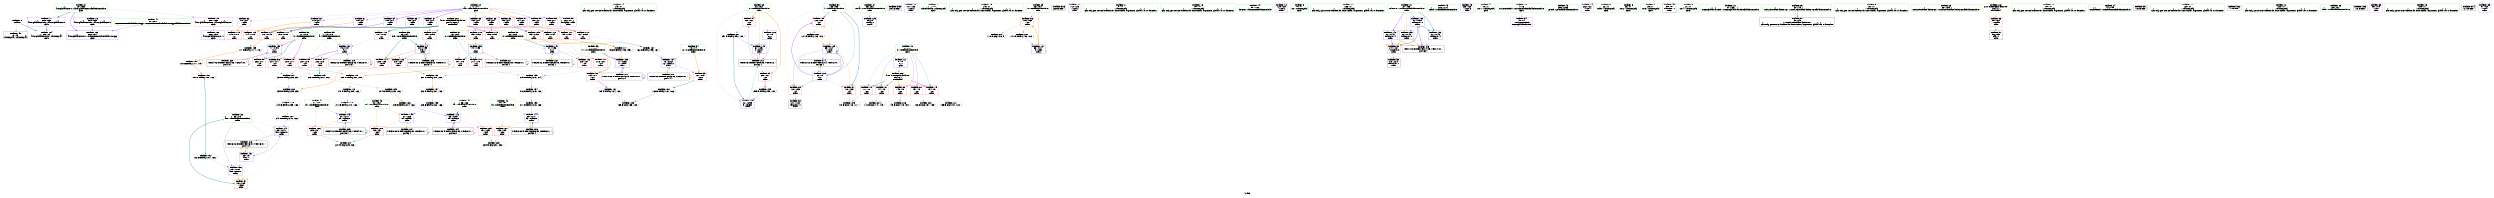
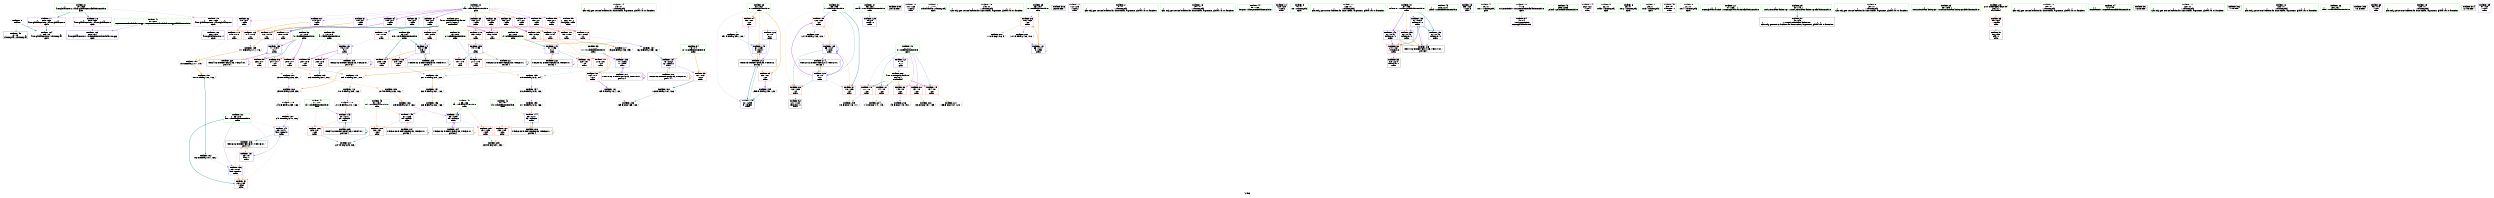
(71, 22) -> (86, 14)
(870, 24) -> (870, 24)
(734, 69) -> (751, 82)
